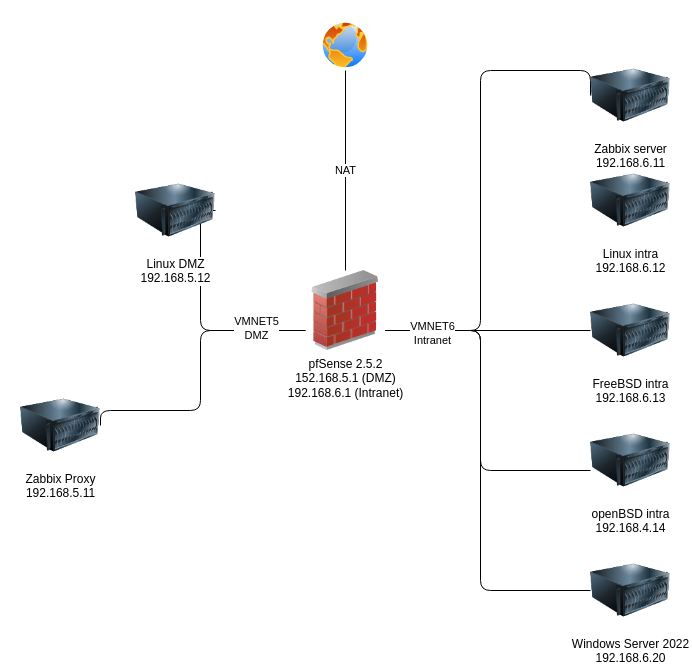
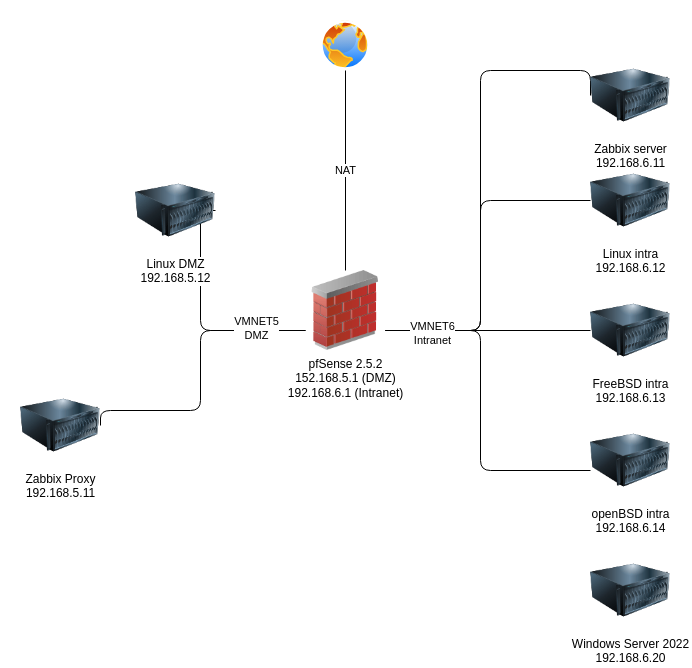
none -> (538, 201)
(631, 522) -> (631, 522)
(481, 580) -> none
